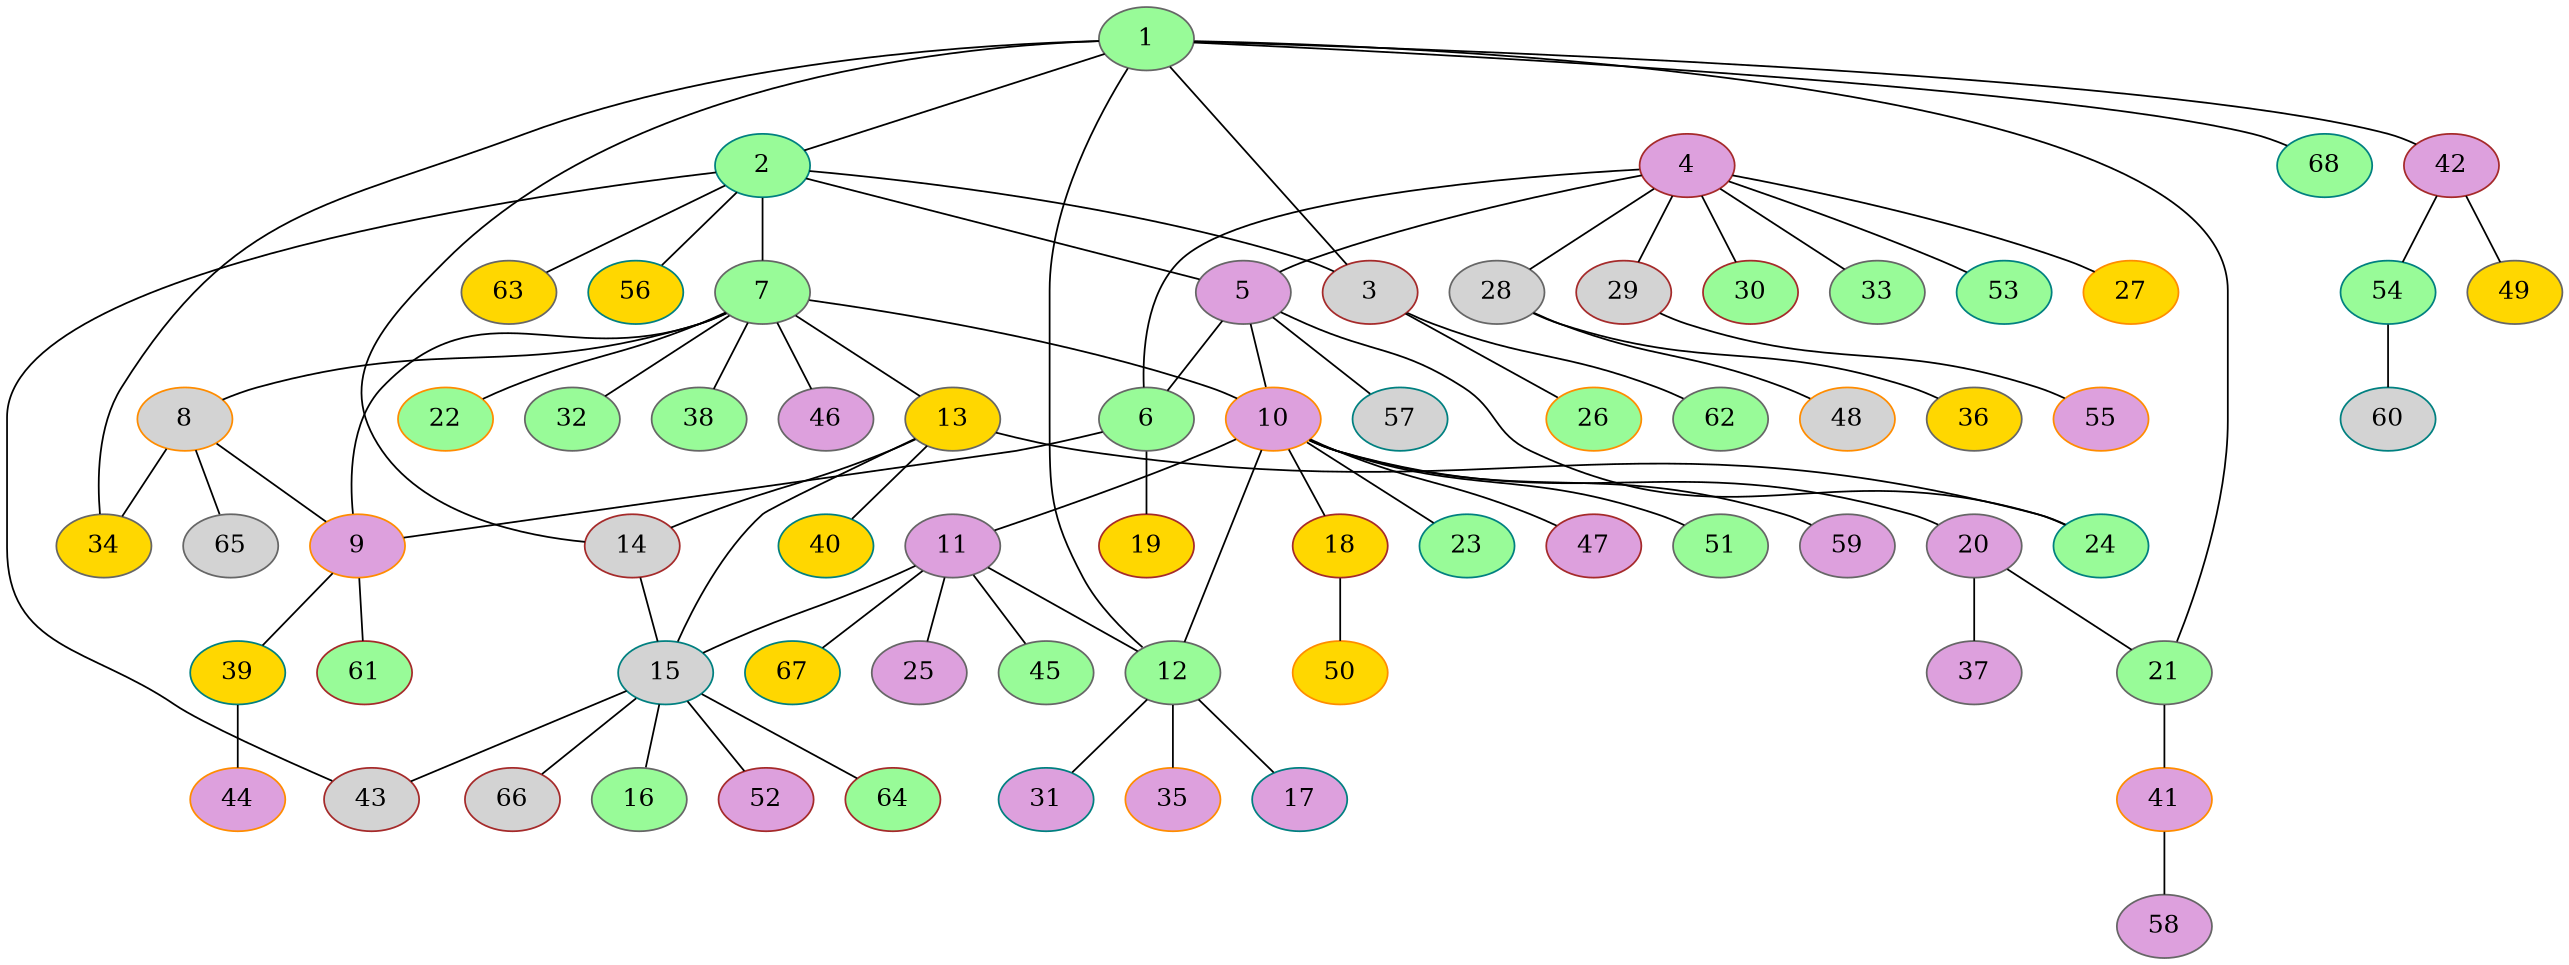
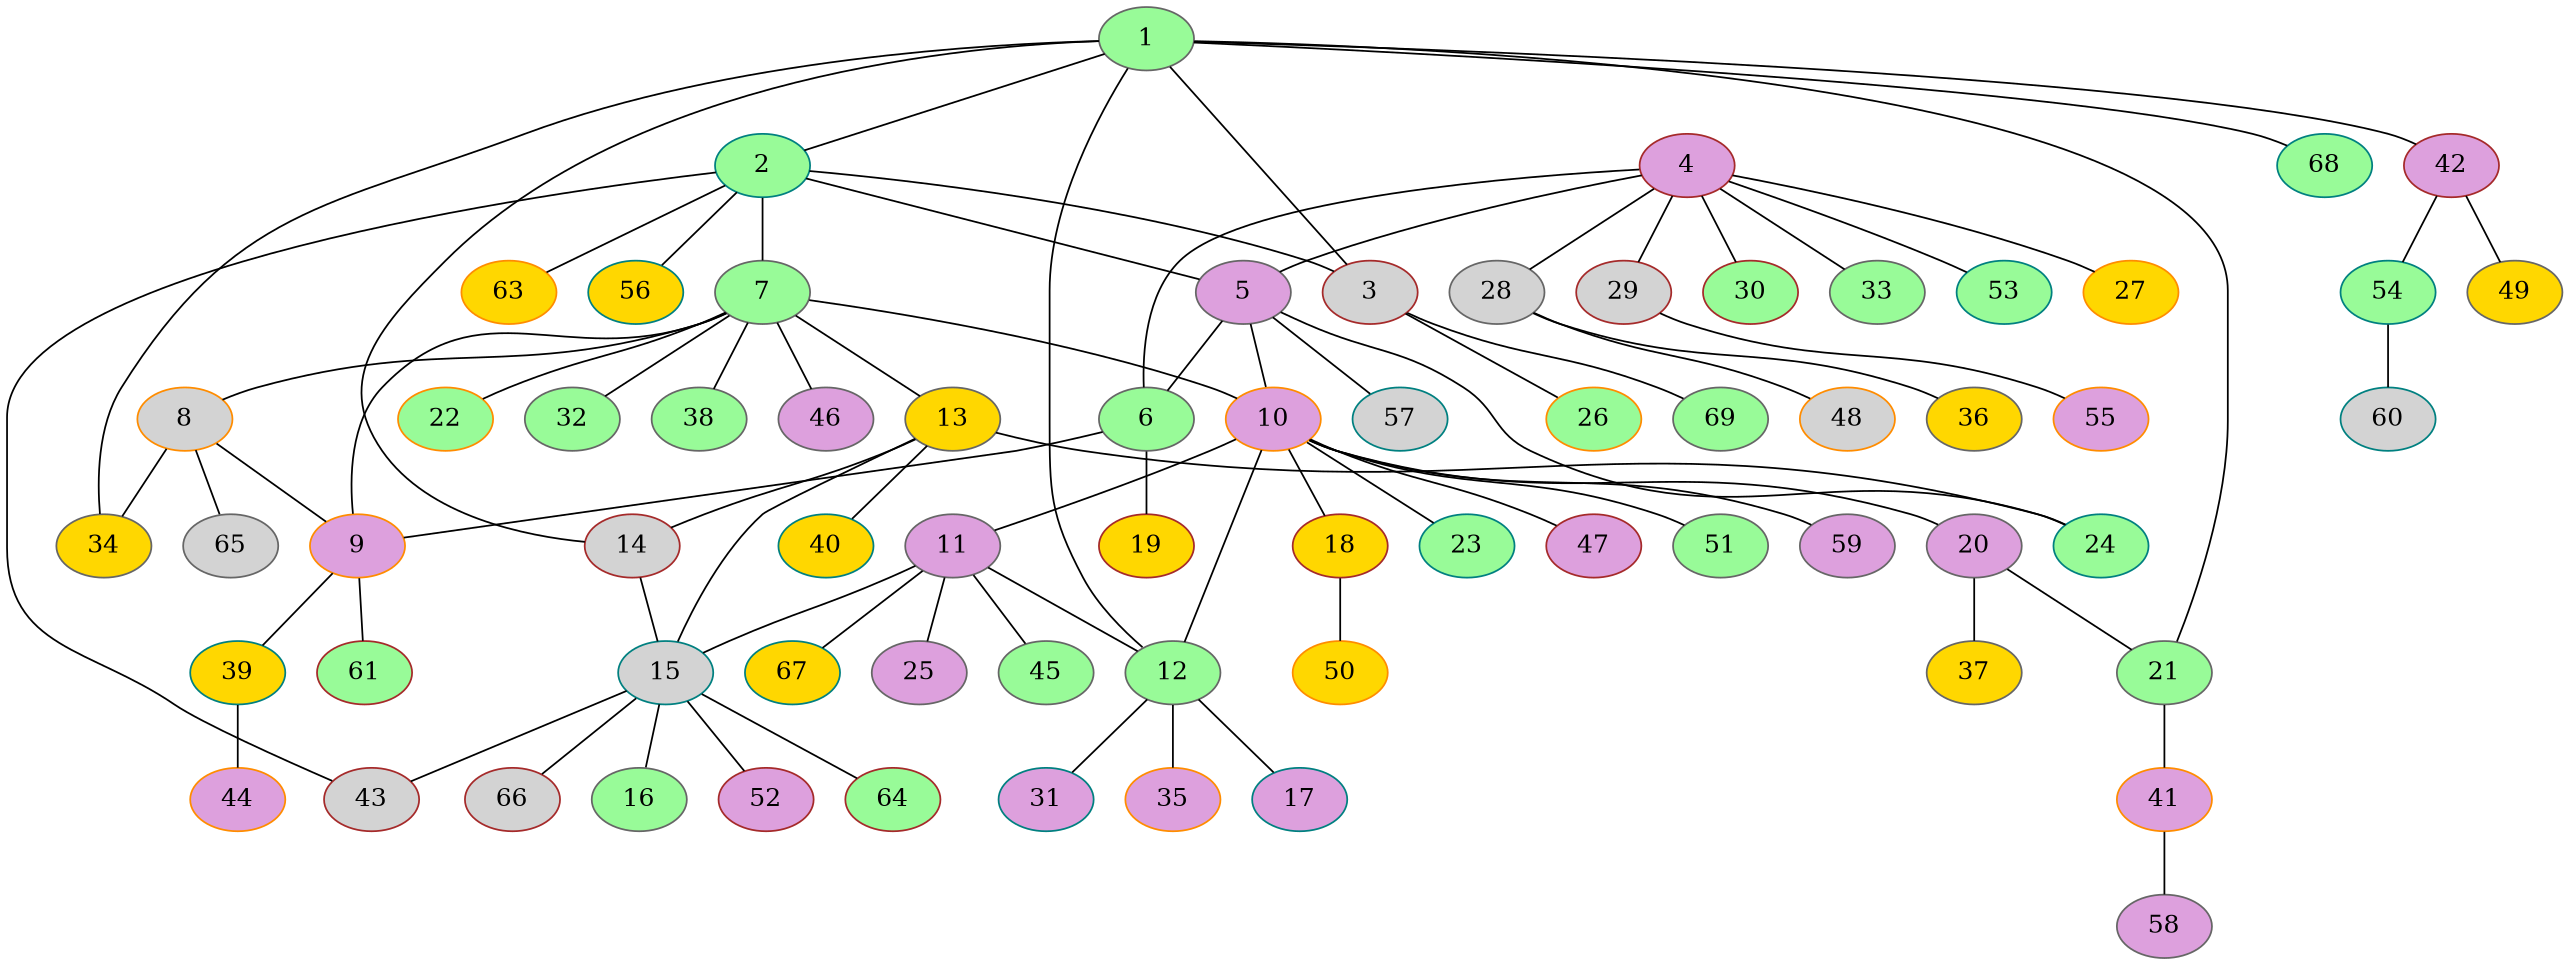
(509, 292) -> (509, 292)
(1721, 419) -> (1721, 419)
(1974, 673) -> (1974, 673)
